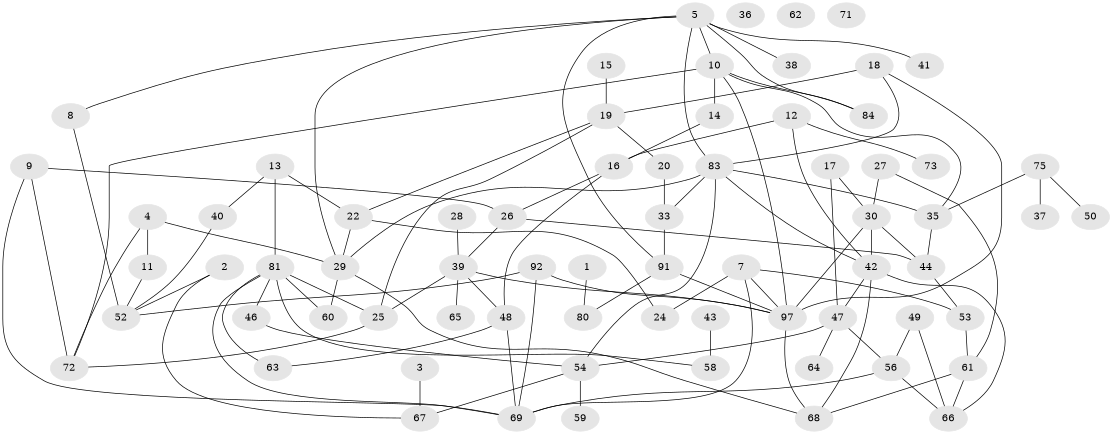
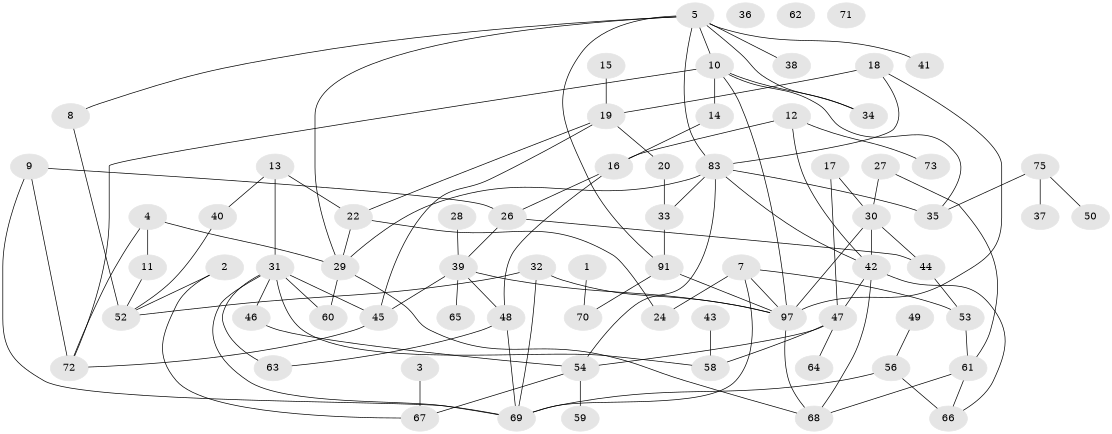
(869, 116) -> (869, 116)
(930, 242) -> none
(275, 267) -> (275, 267)
(537, 267) -> (537, 267)
(379, 318) -> (379, 318)
(583, 318) -> (583, 318)
(865, 343) -> (776, 345)
(932, 368) -> none
